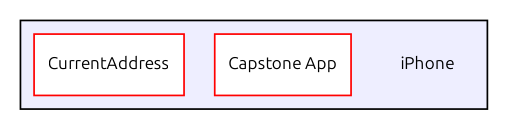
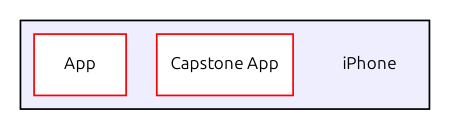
(109, 65) -> (80, 65)
